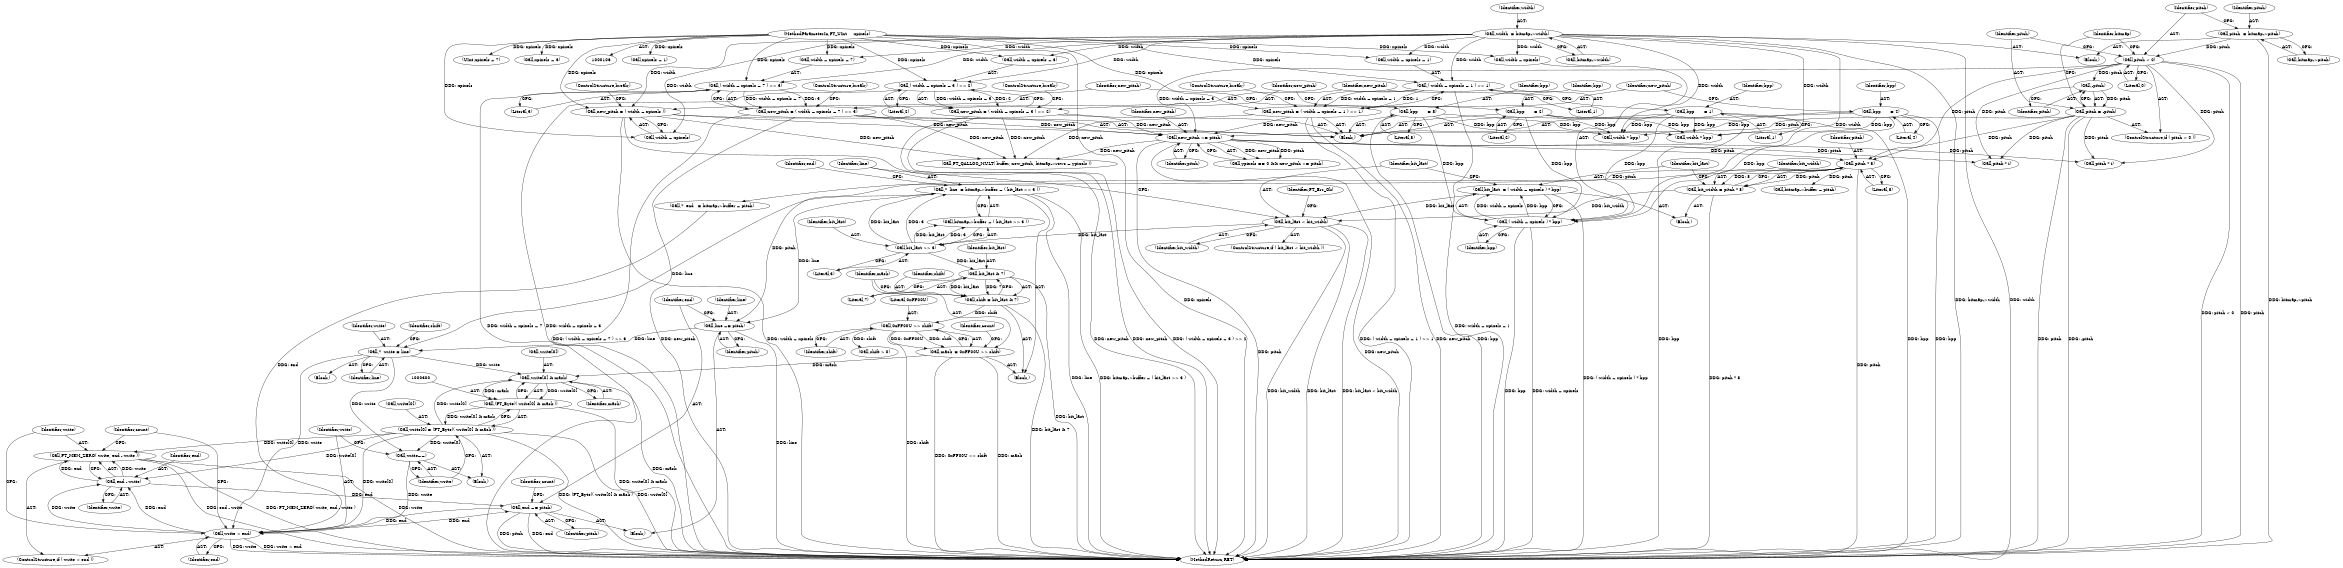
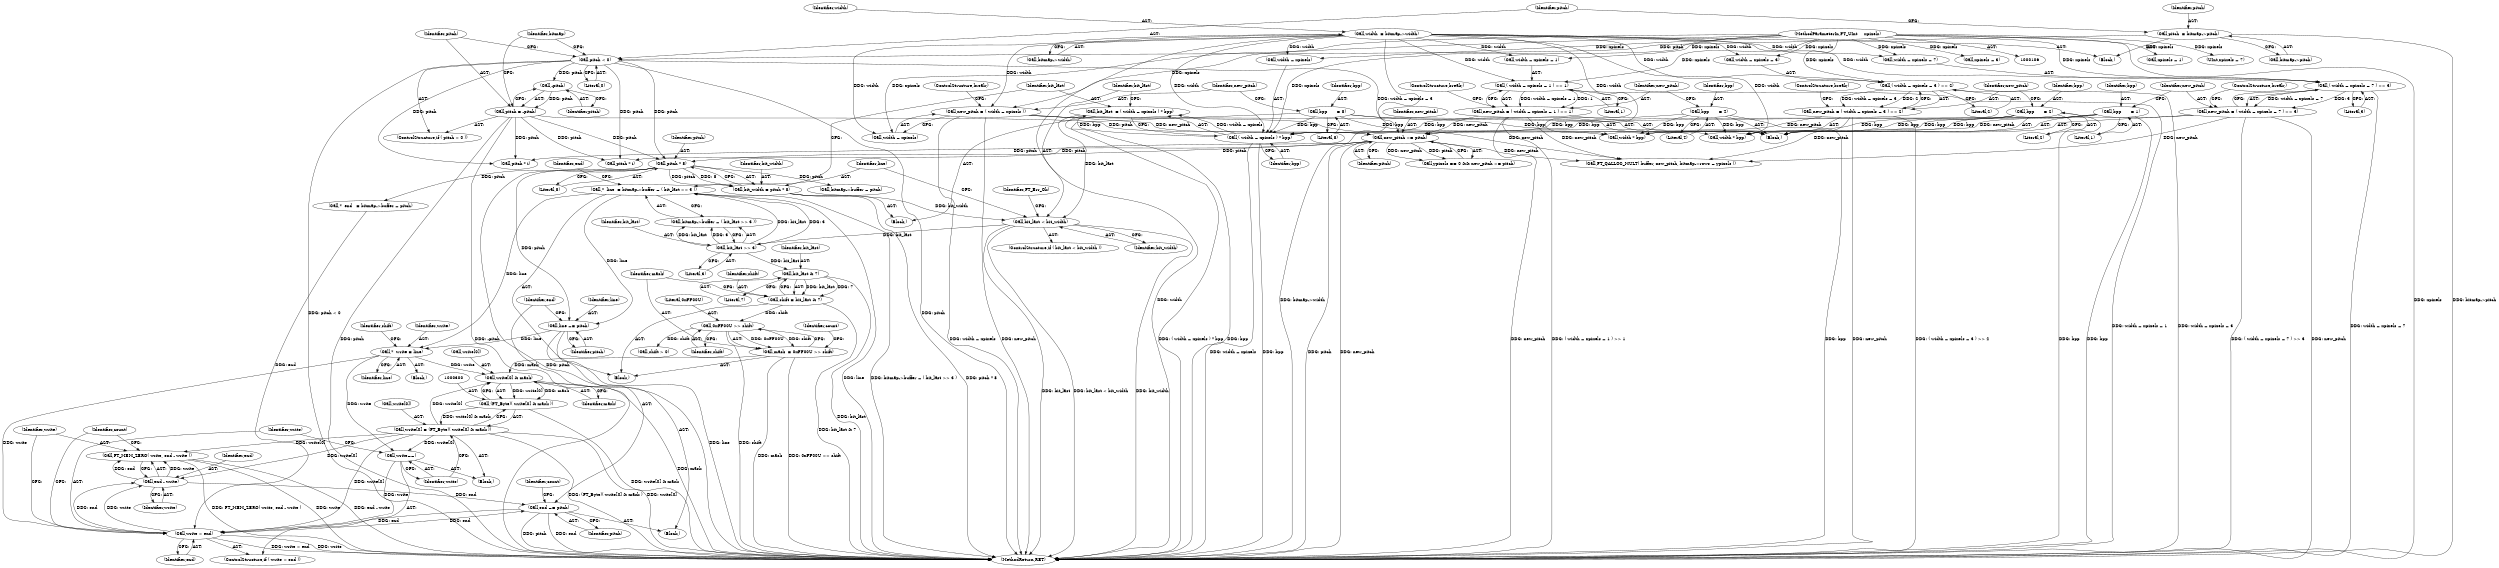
(1066, 50) -> (1535, 54)
(27, 496) -> (395, 515)
